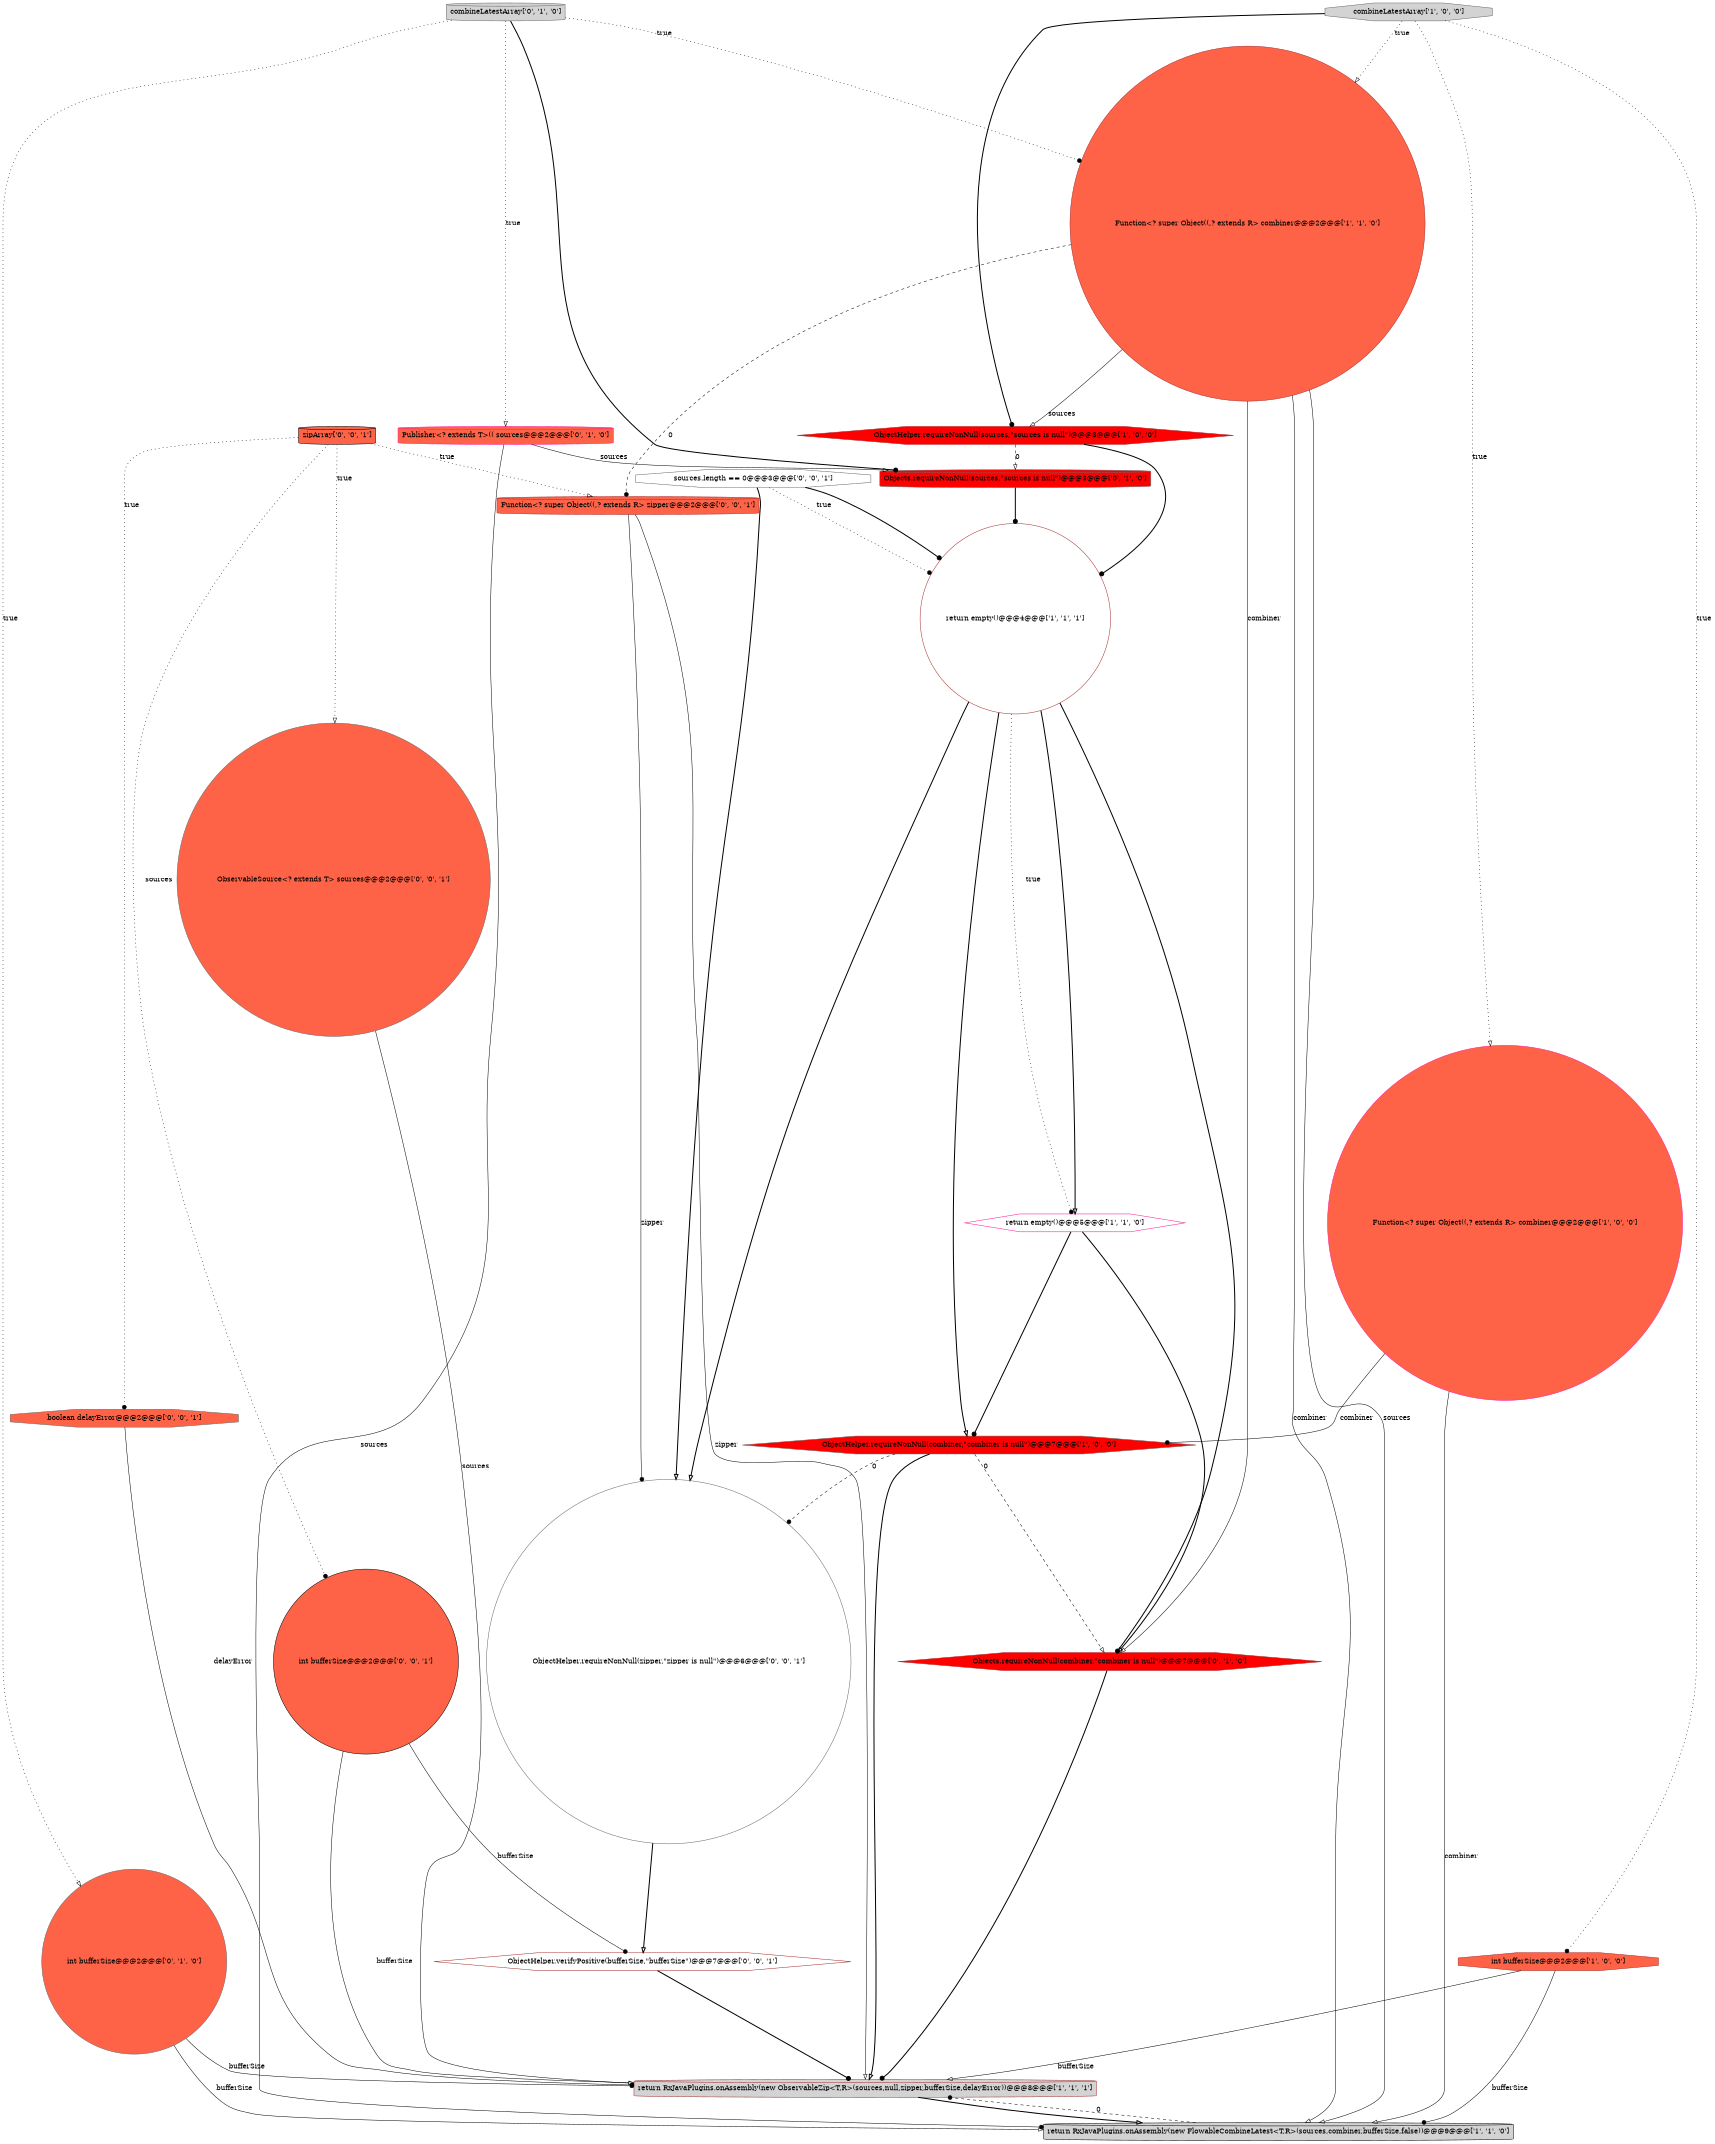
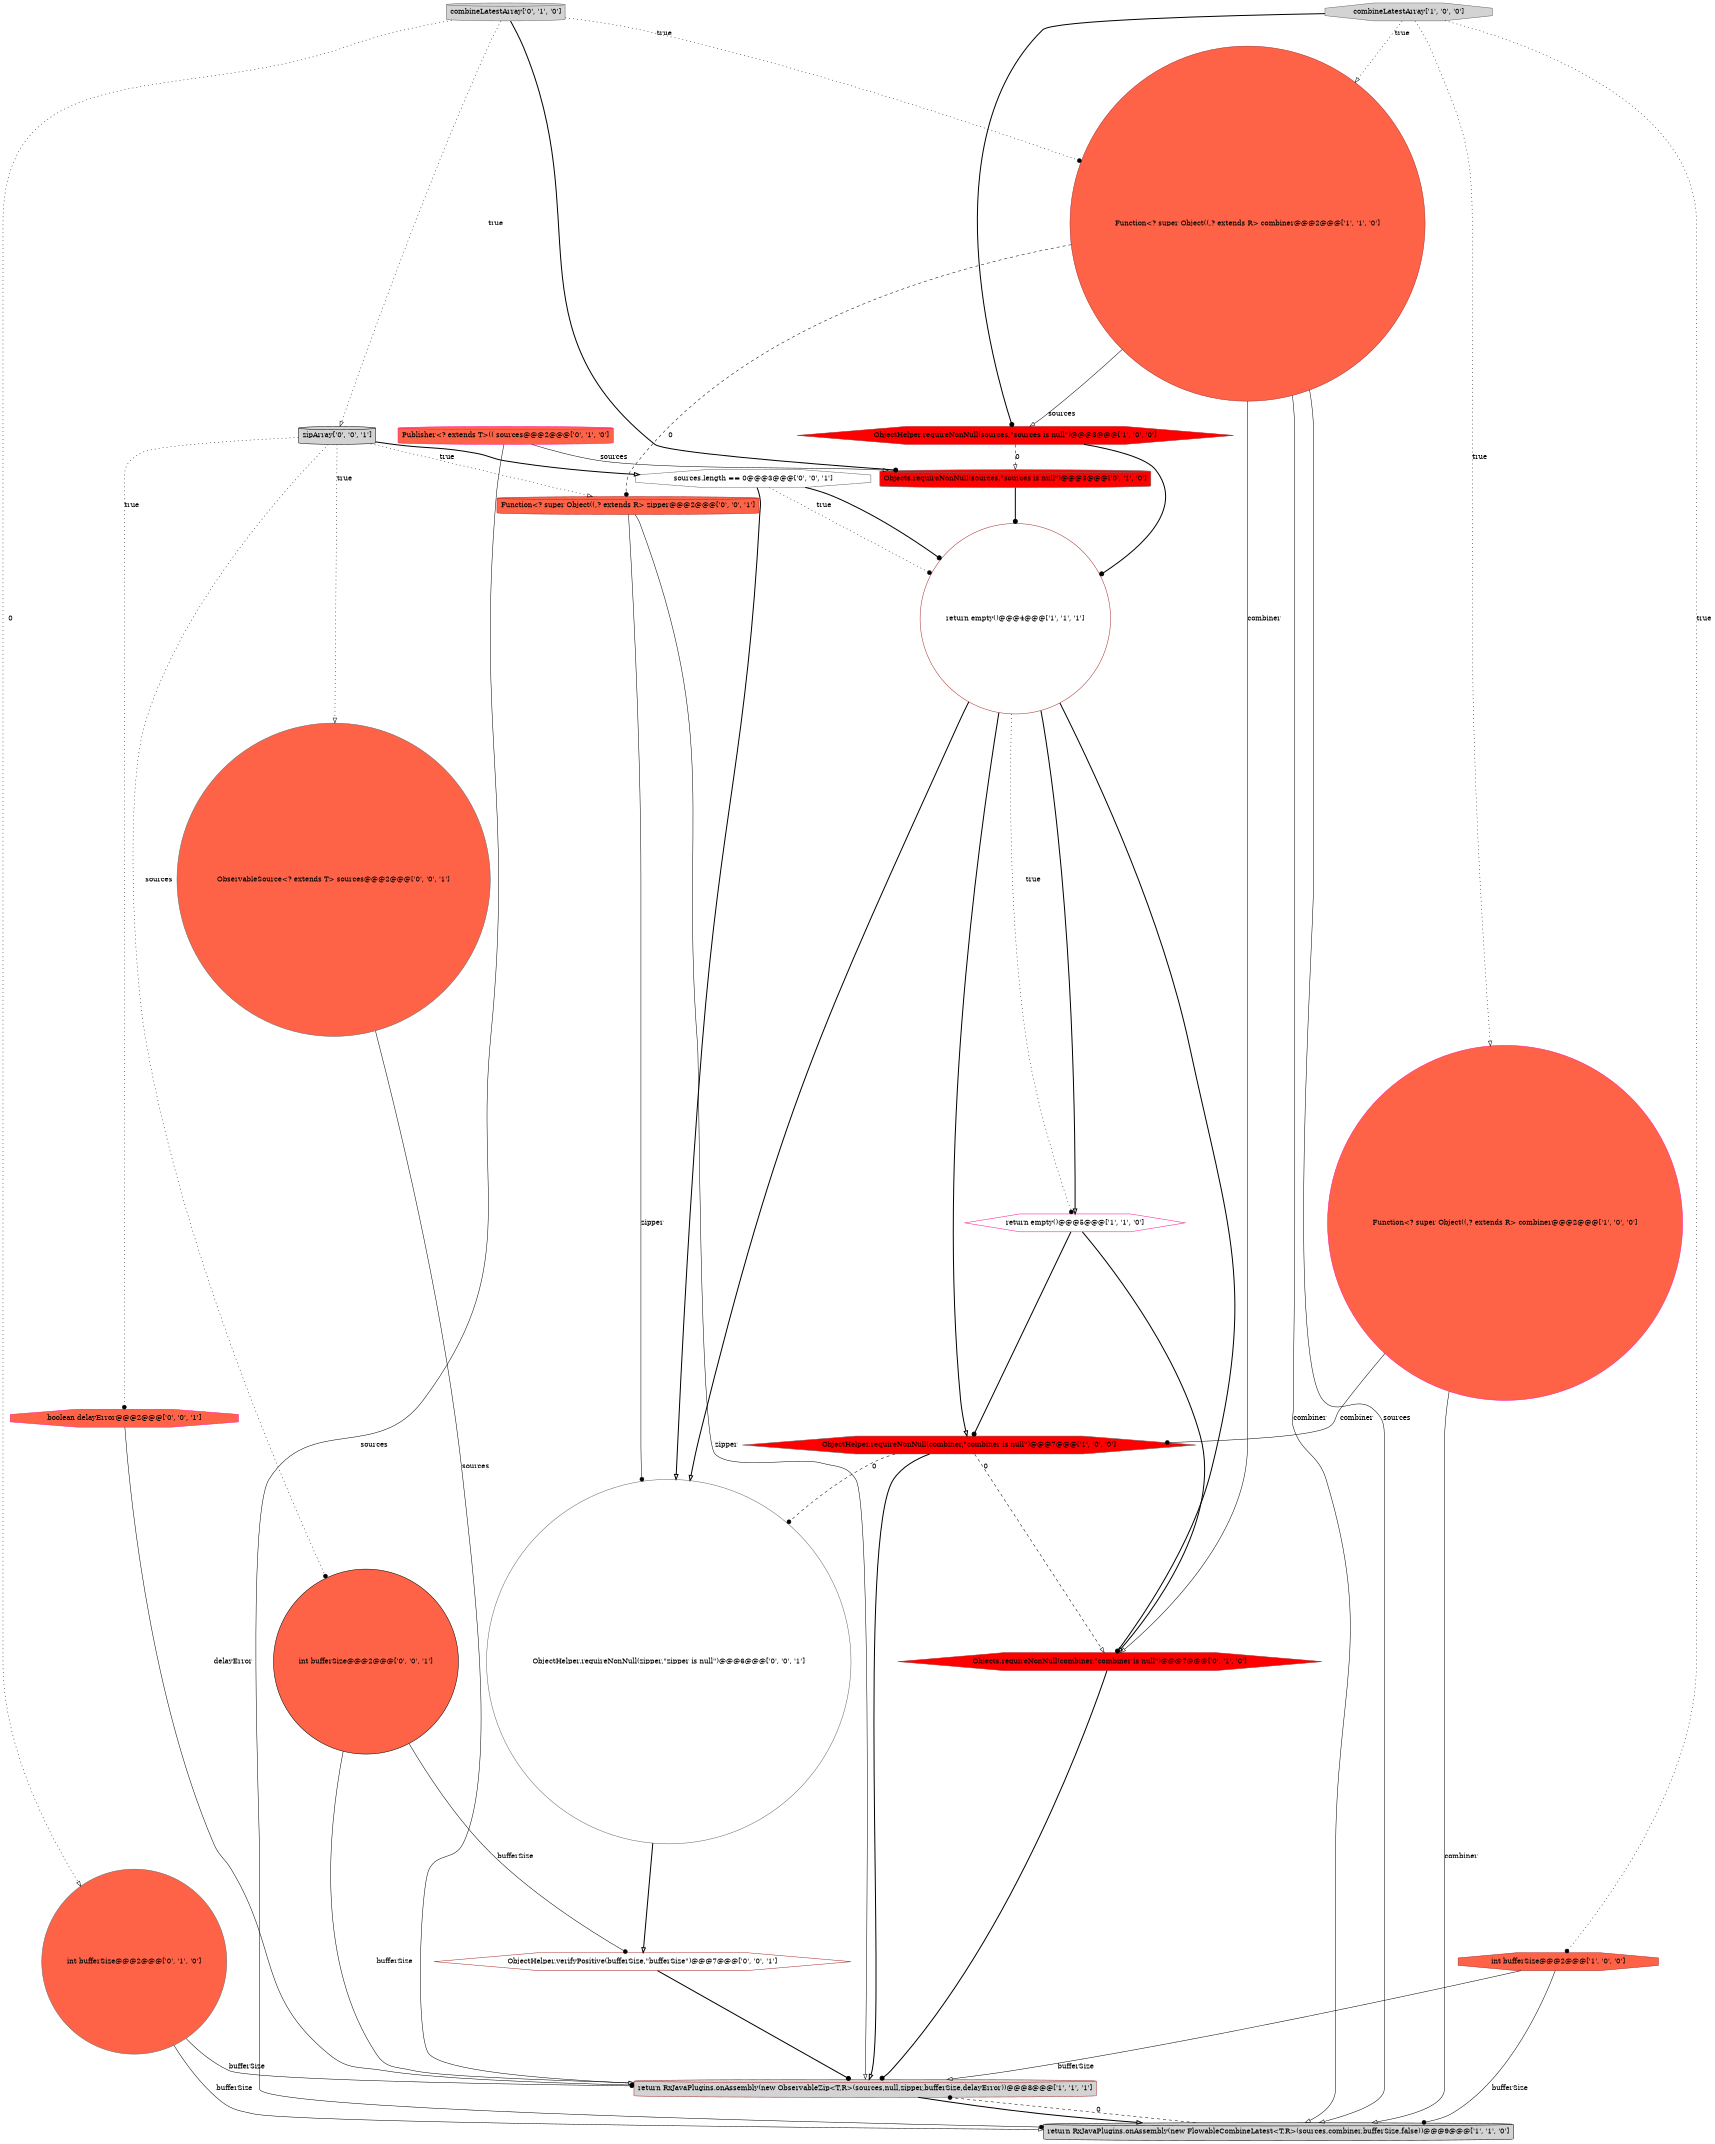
(506, 221) -> (416, 219)
(337, 435) -> (337, 435)
none -> (505, 461)
(11, 619) -> (11, 619)
(124, 1418) -> (124, 1418)
